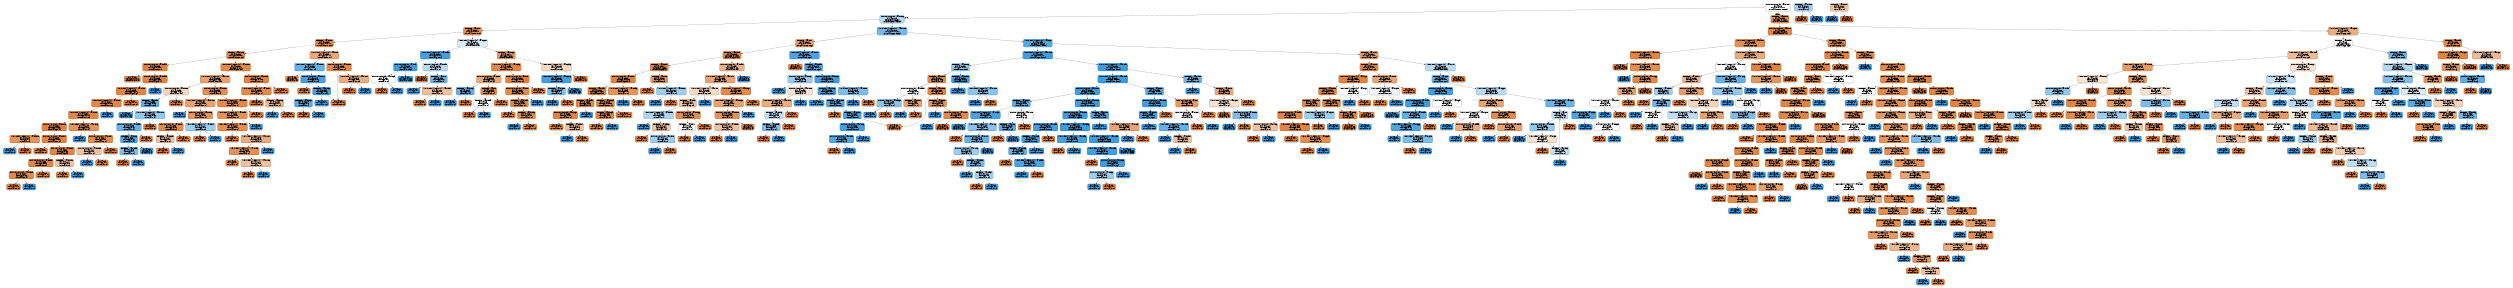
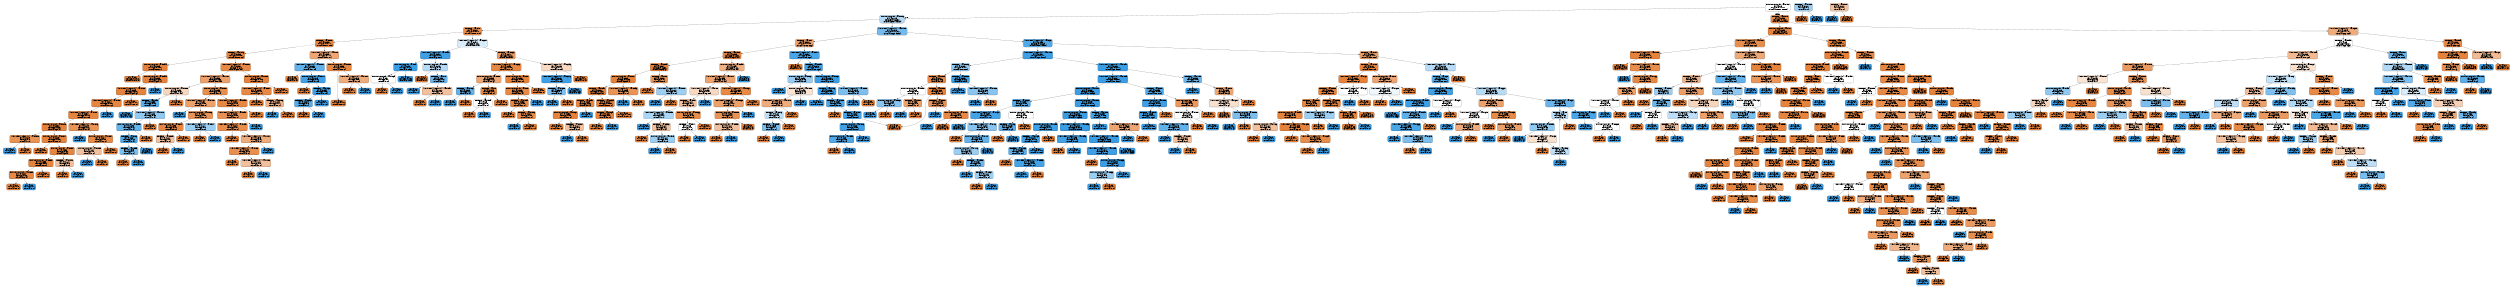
(330, 97) -> (313, 97)
